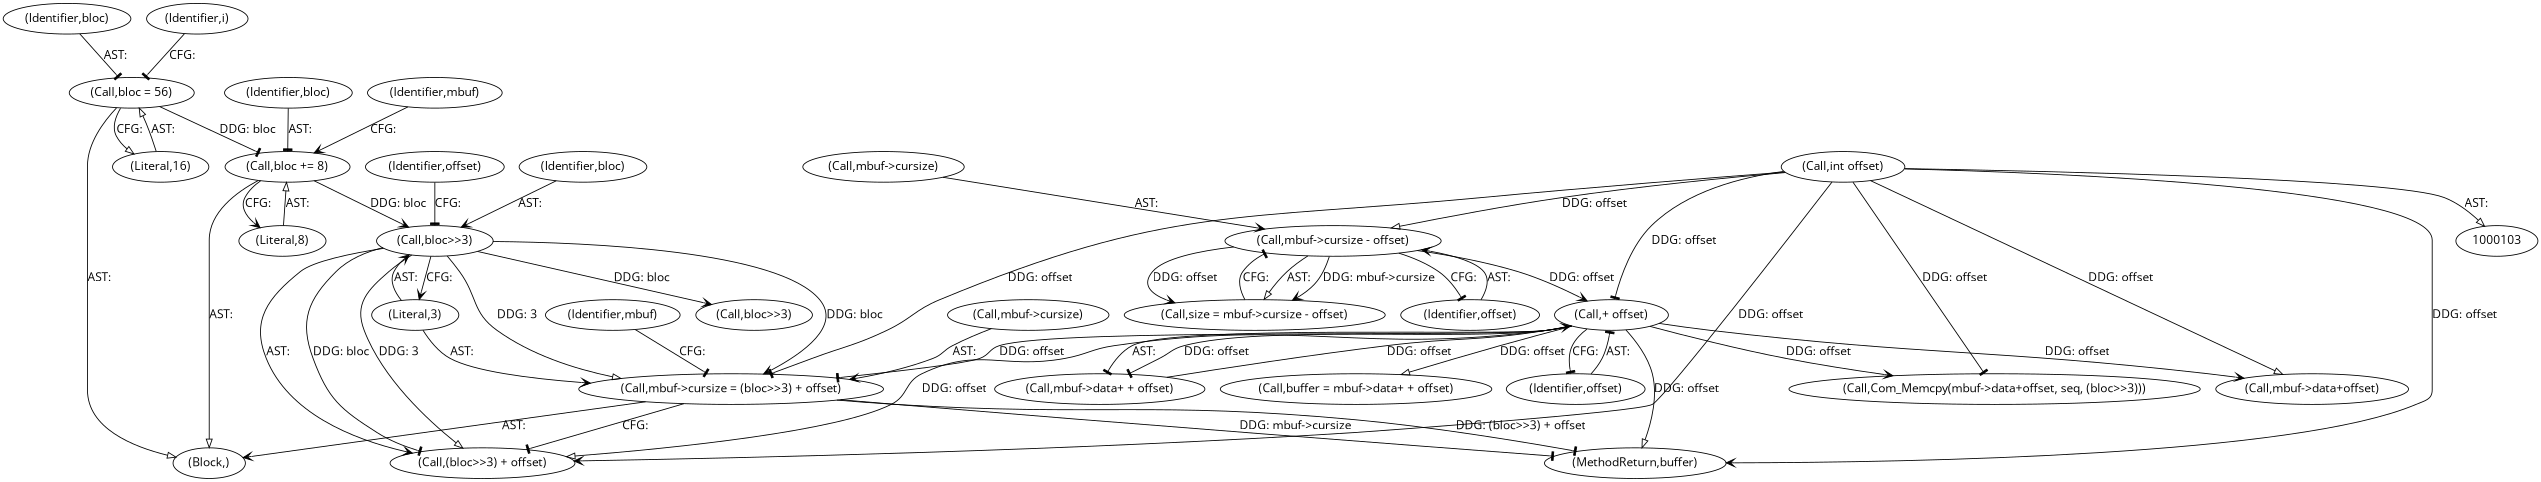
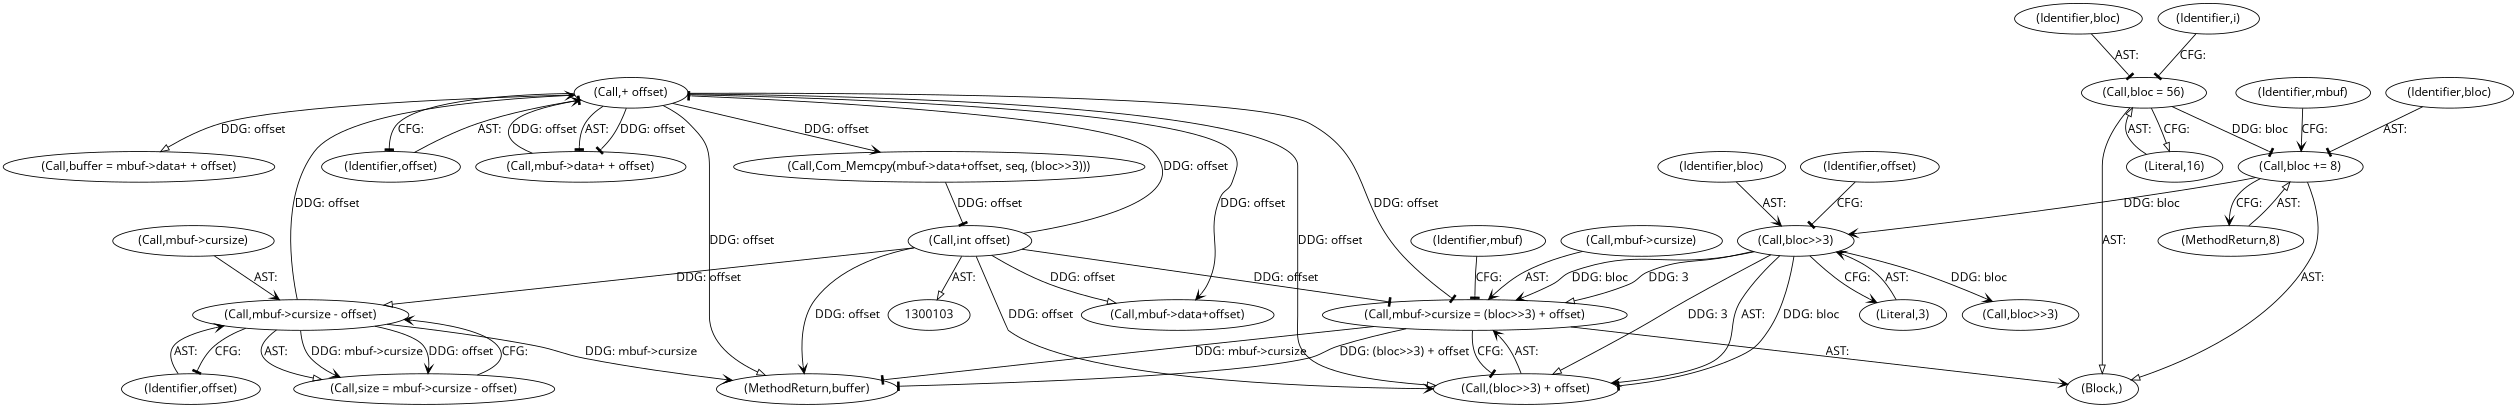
(282, 241) -> (2231, 241)
(2497, 241) -> (929, 315)
(1242, 273) -> (459, 328)
(1918, 276) -> (954, 202)
none -> (556, 351)
(495, 372) -> (1512, 354)
